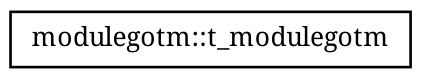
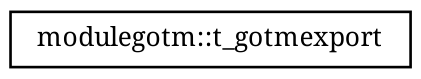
(211, 39) -> (211, 39)
